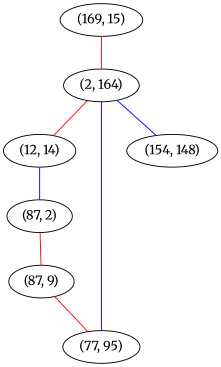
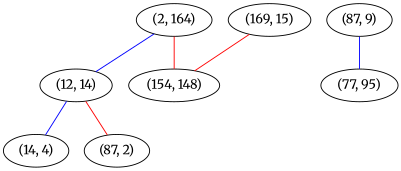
(101, 53) -> (222, 53)
(71, 118) -> (125, 53)
(137, 118) -> (174, 53)
none -> (36, 151)
(40, 184) -> (97, 118)
(101, 216) -> none
(41, 249) -> none
(71, 314) -> (359, 53)
